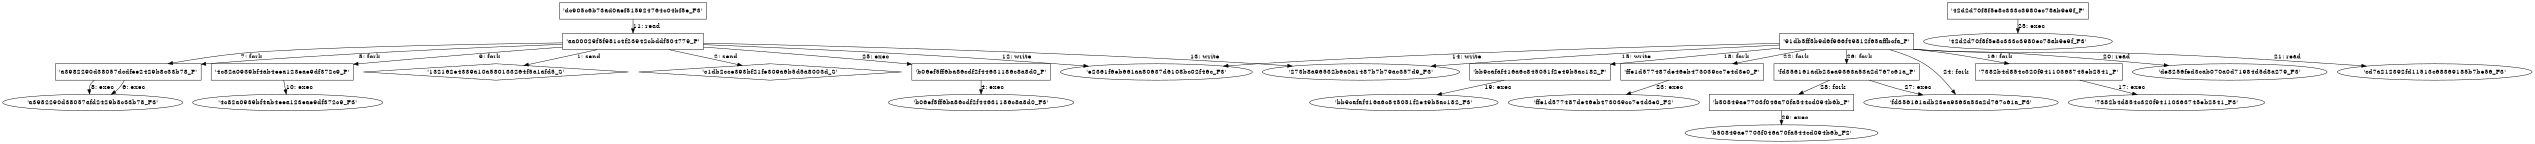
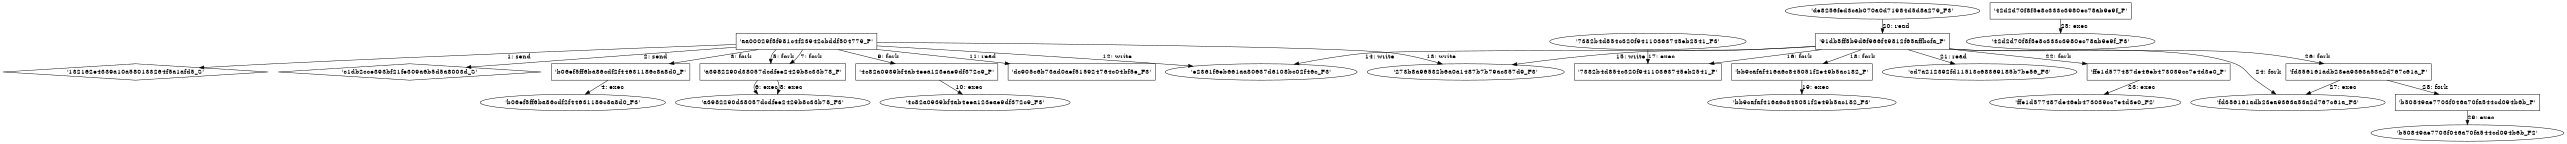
(633, 24) -> (941, 56)
(2045, 55) -> (1883, 24)
(876, 57) -> (741, 57)
(2106, 87) -> (1648, 54)
(93, 102) -> (773, 102)
